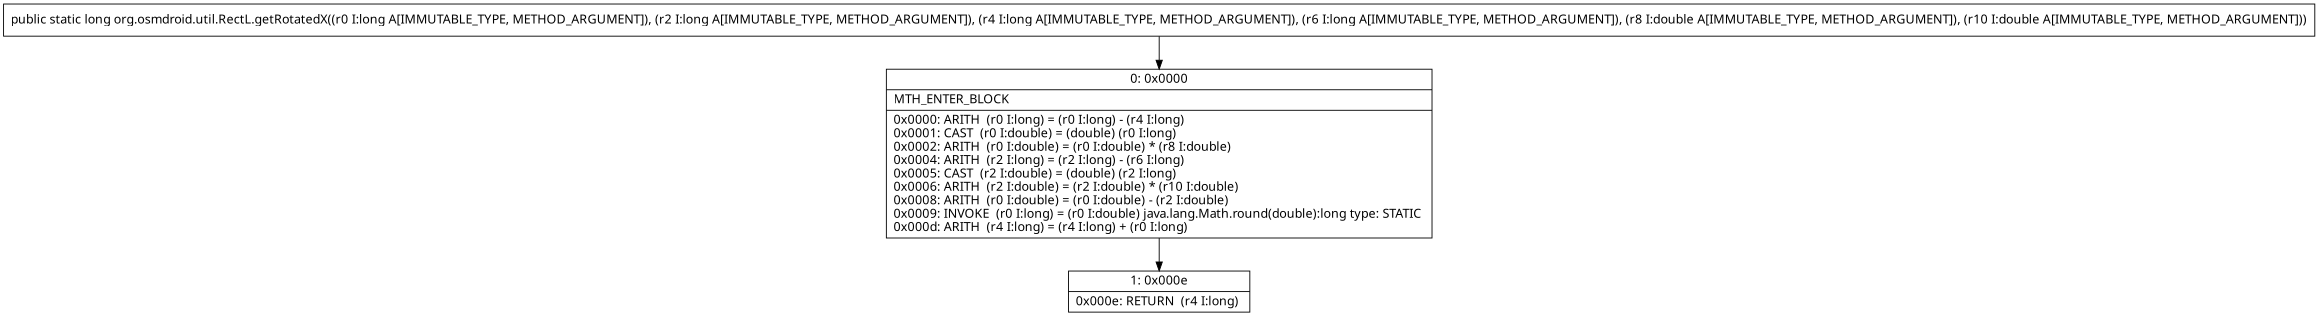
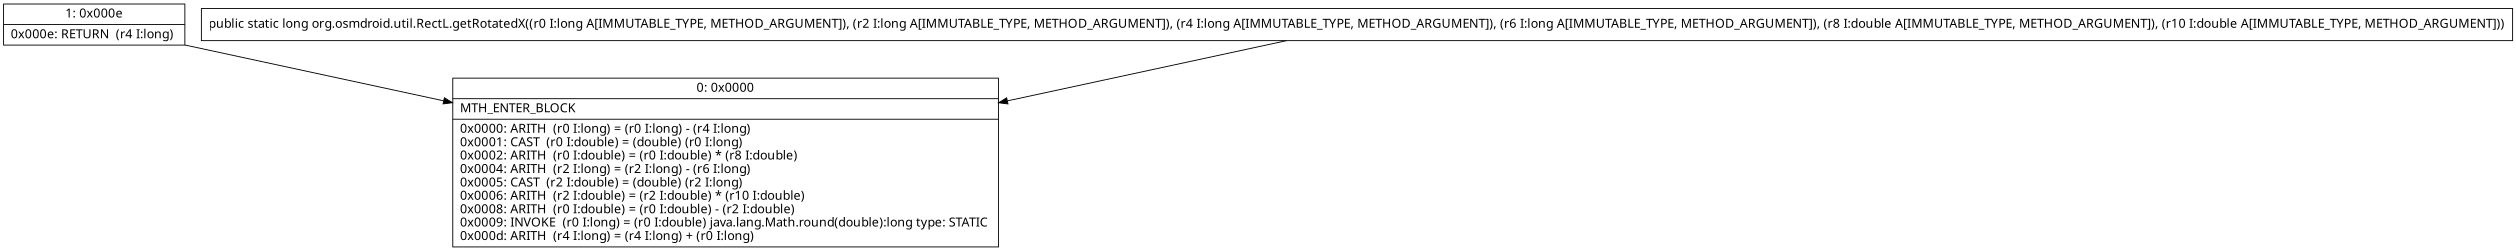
(1159, 250) -> (314, 73)
